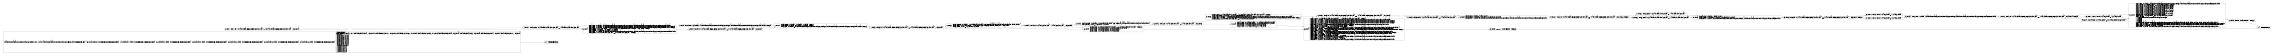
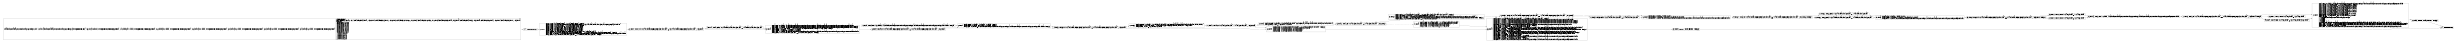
none -> (583, 29)
